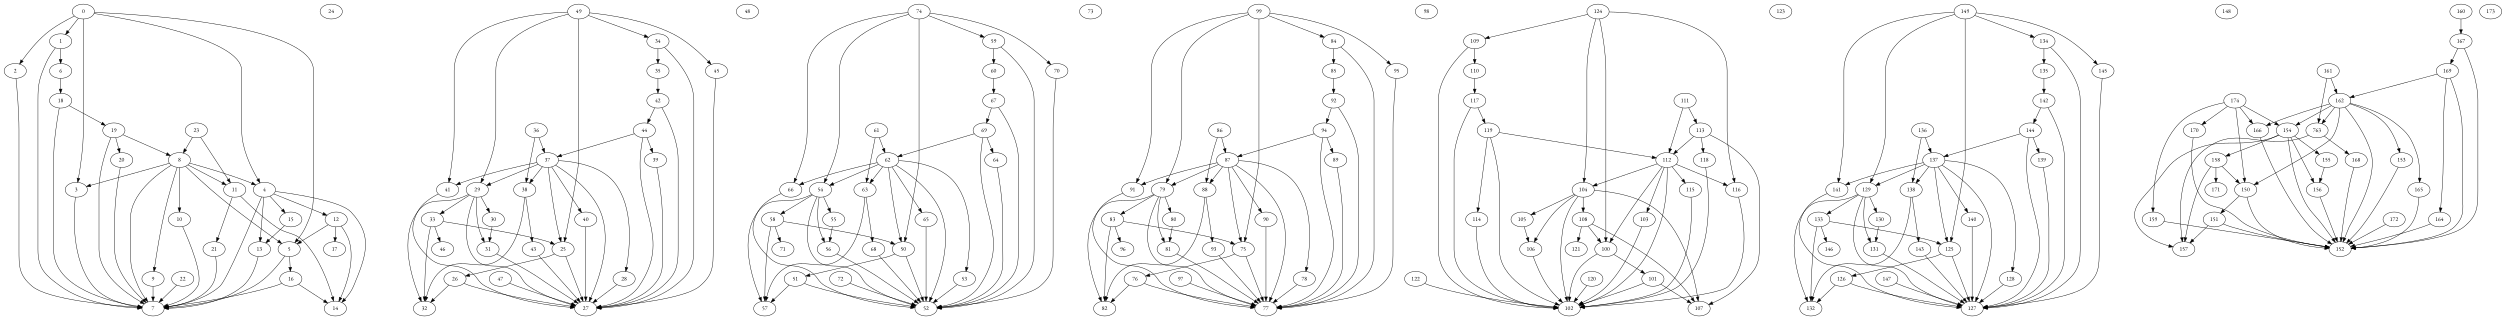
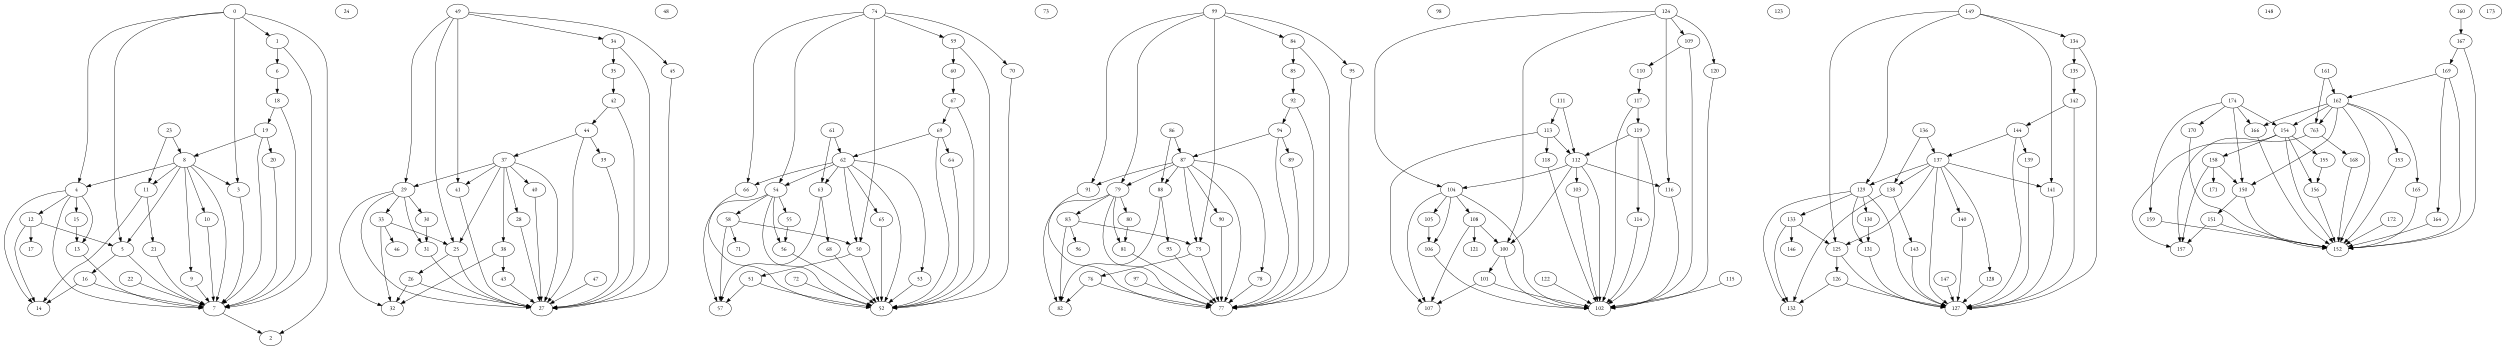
none -> (1702, 32)
(2103, 71) -> none
(536, 130) -> none
(1677, 173) -> none
(19, 239) -> (240, 322)
